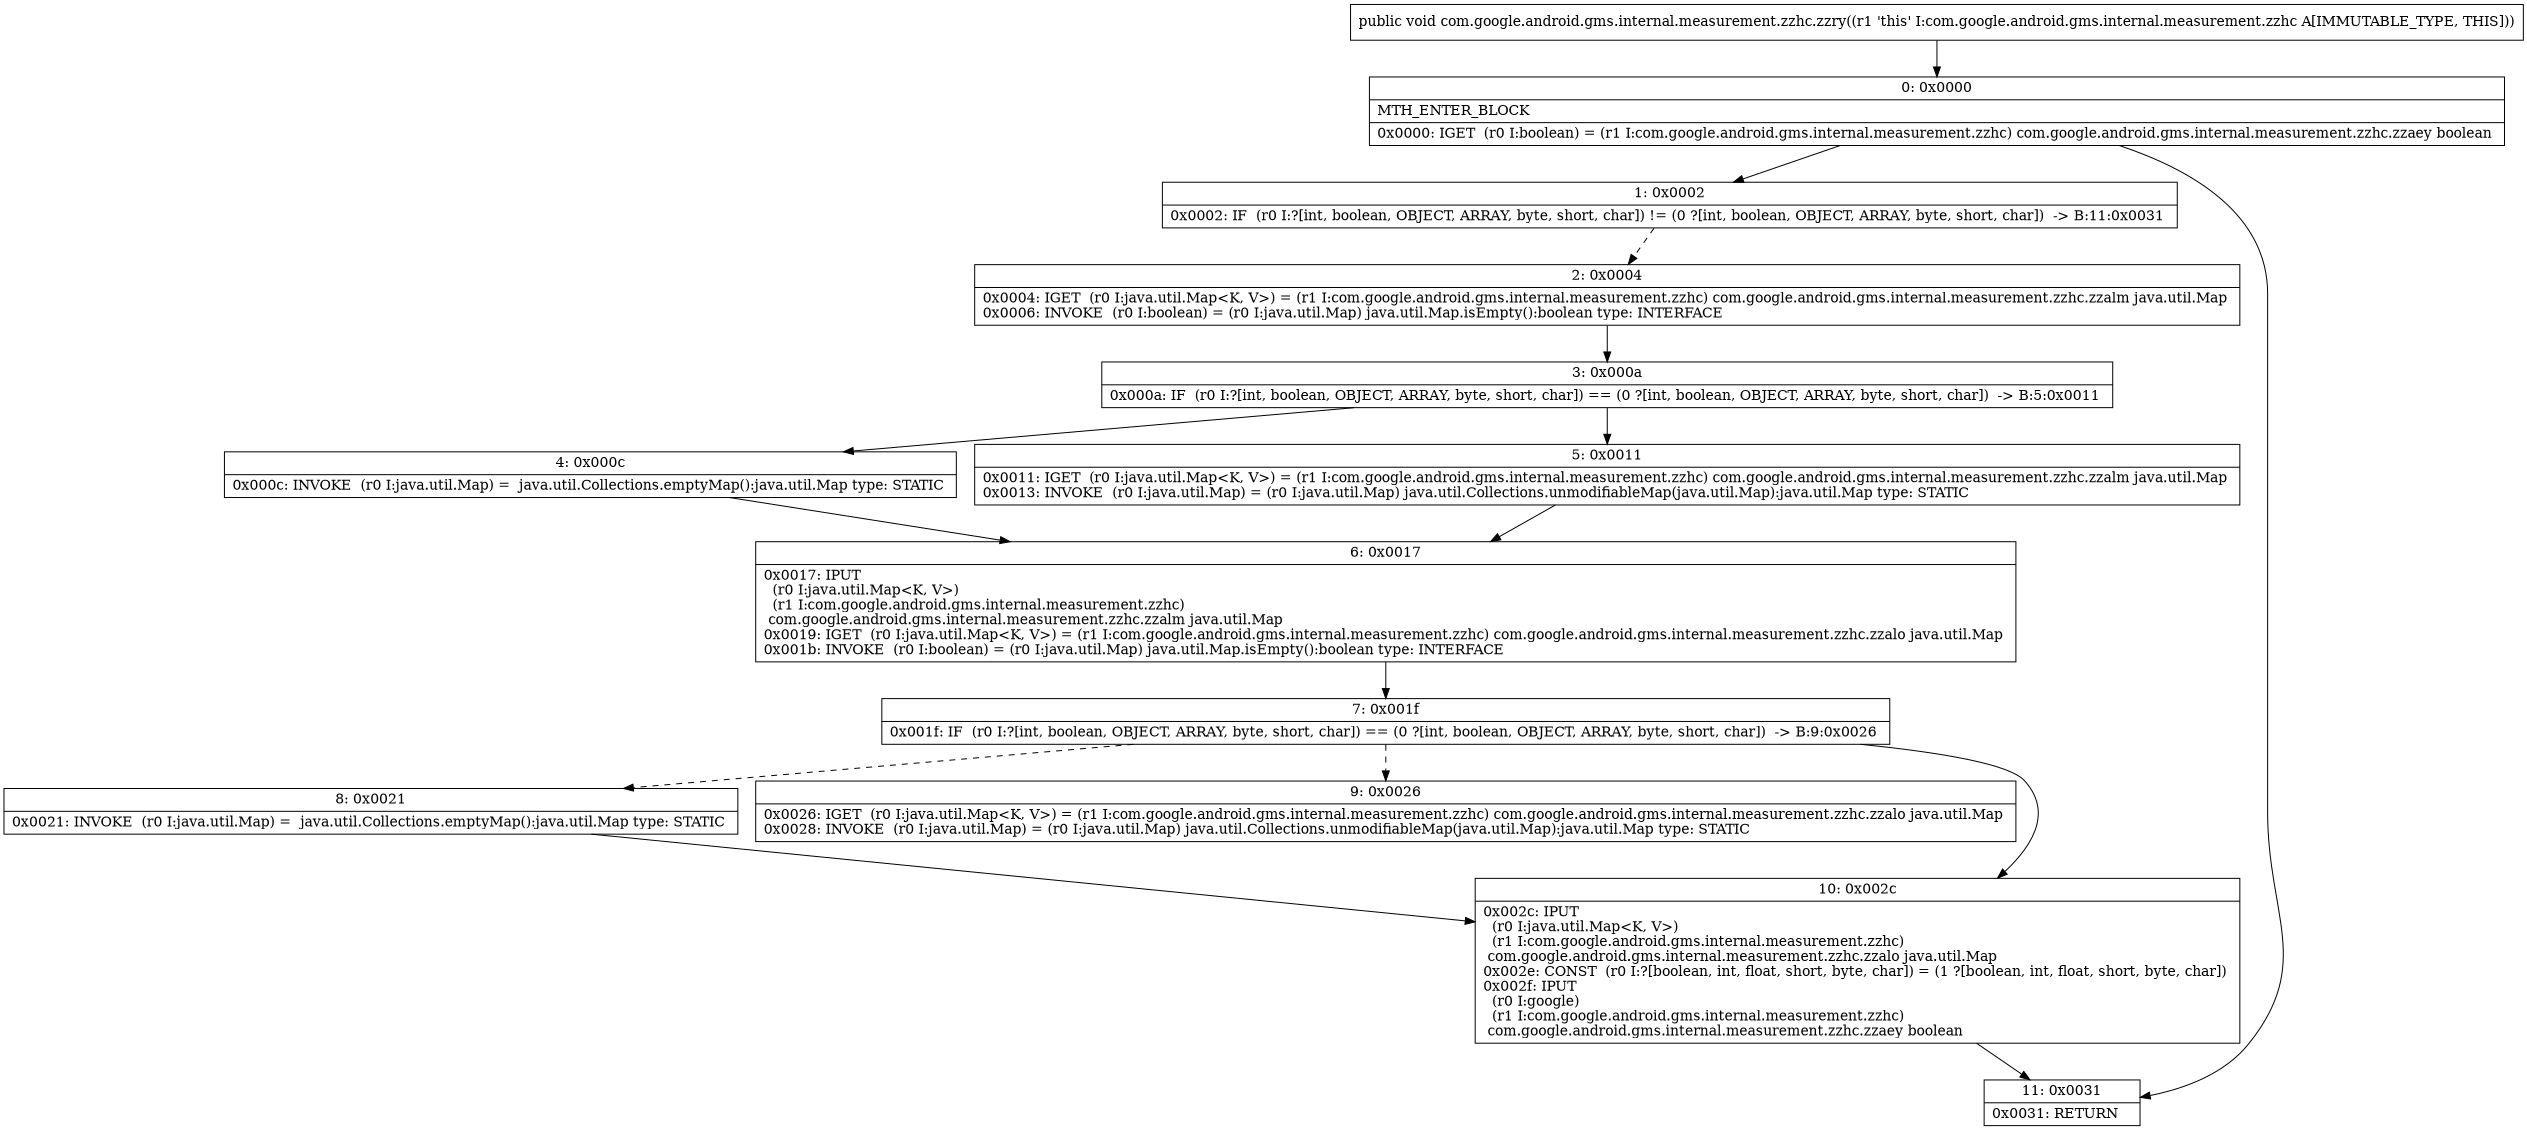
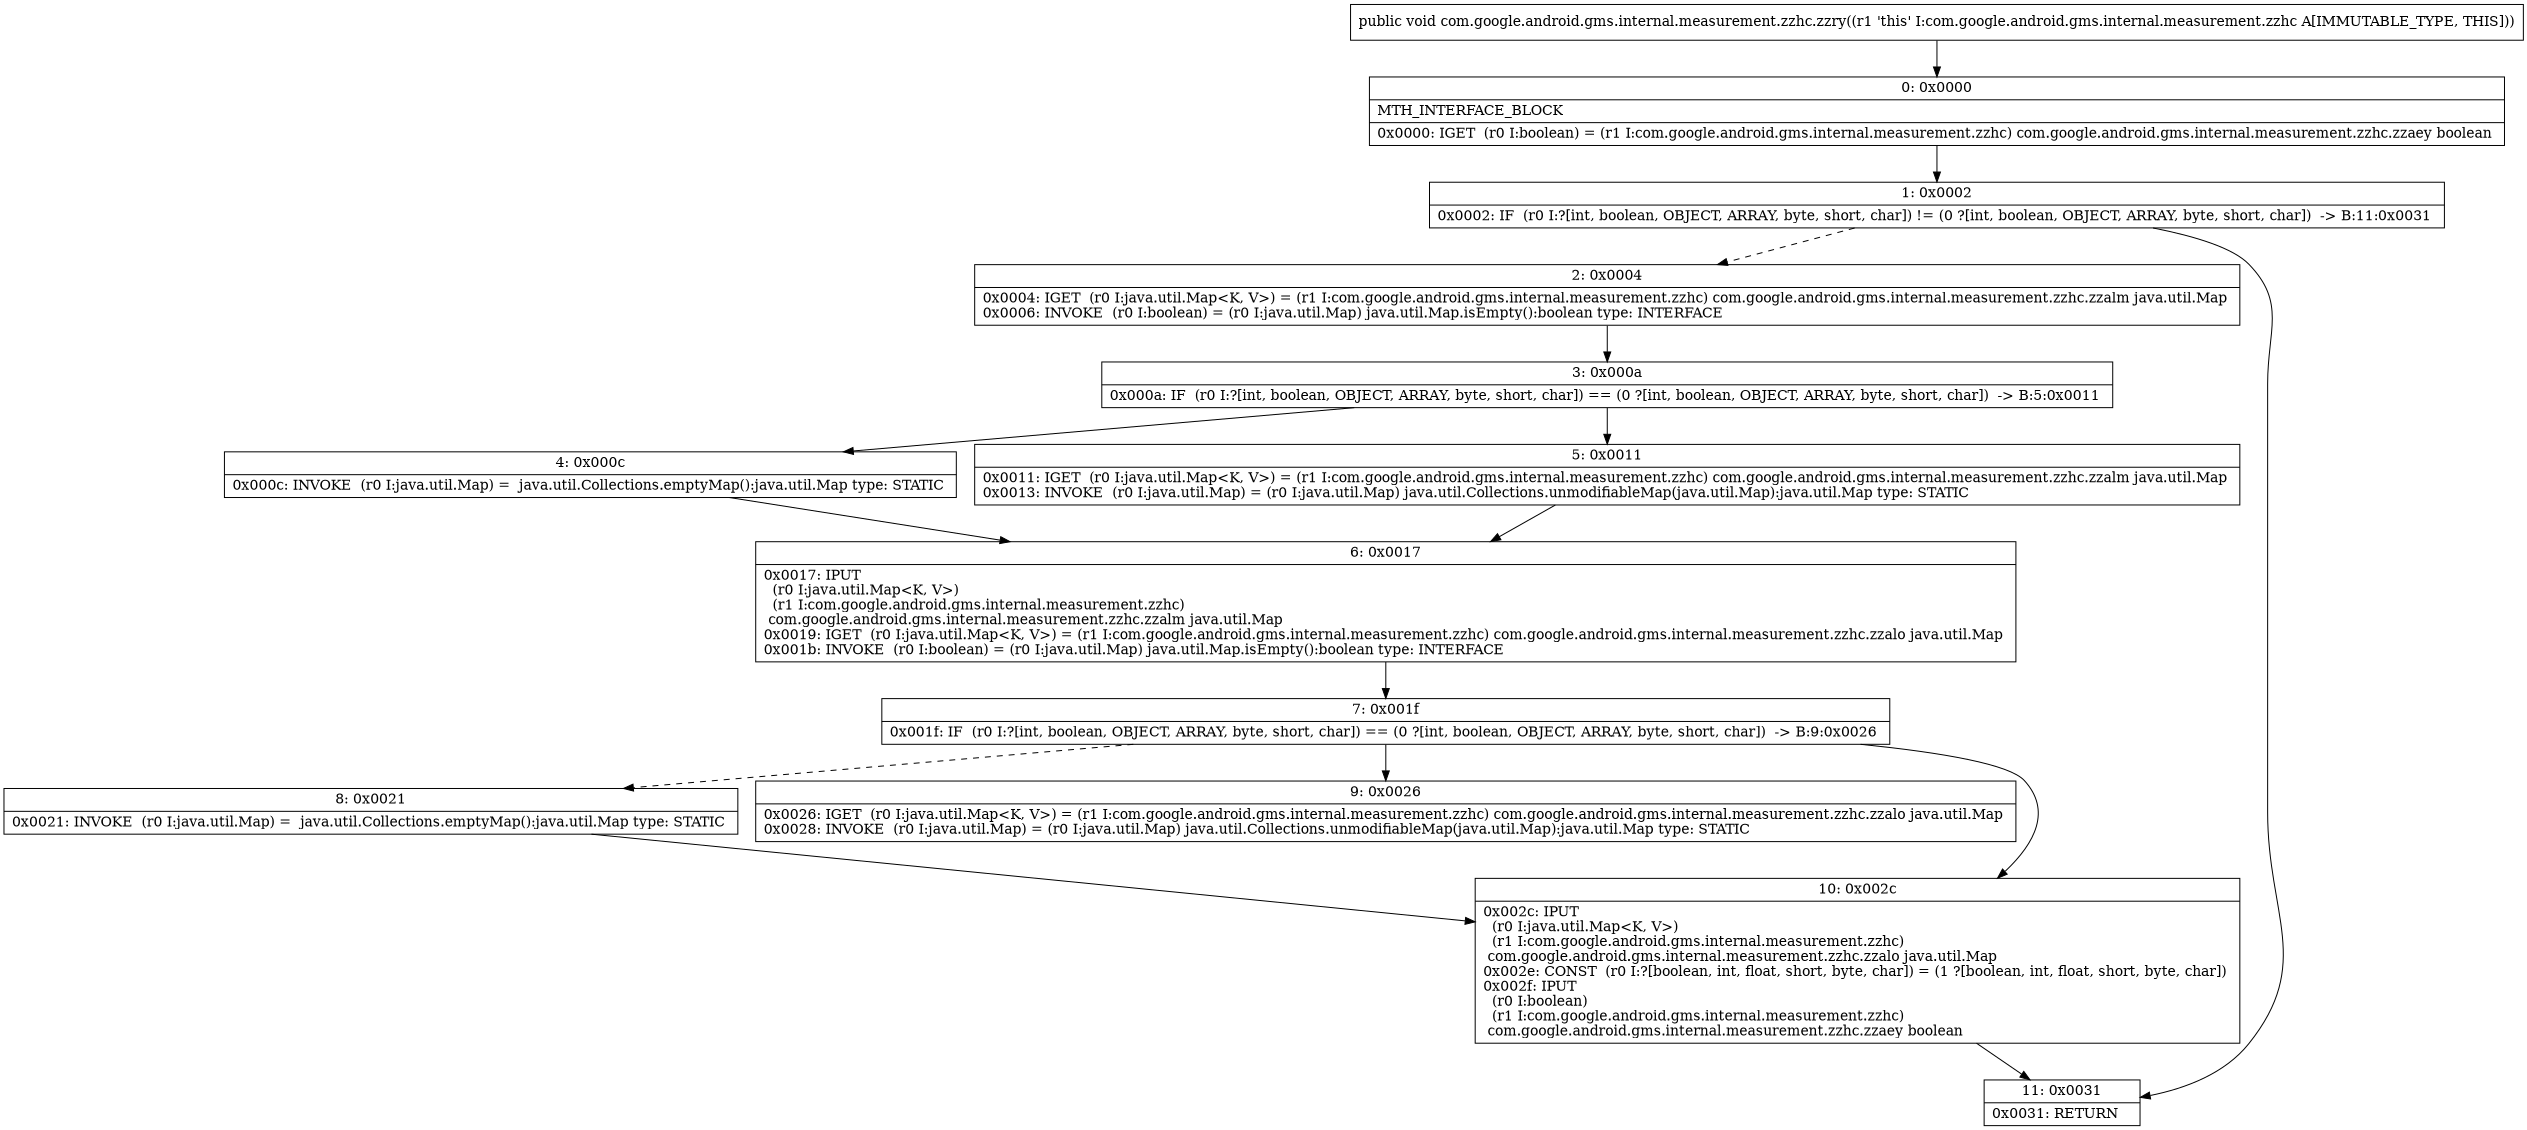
(1454, 111) -> (1470, 111)
(2268, 618) -> (2268, 660)
(1386, 758) -> (1386, 758)
(1531, 1001) -> (1536, 1001)
